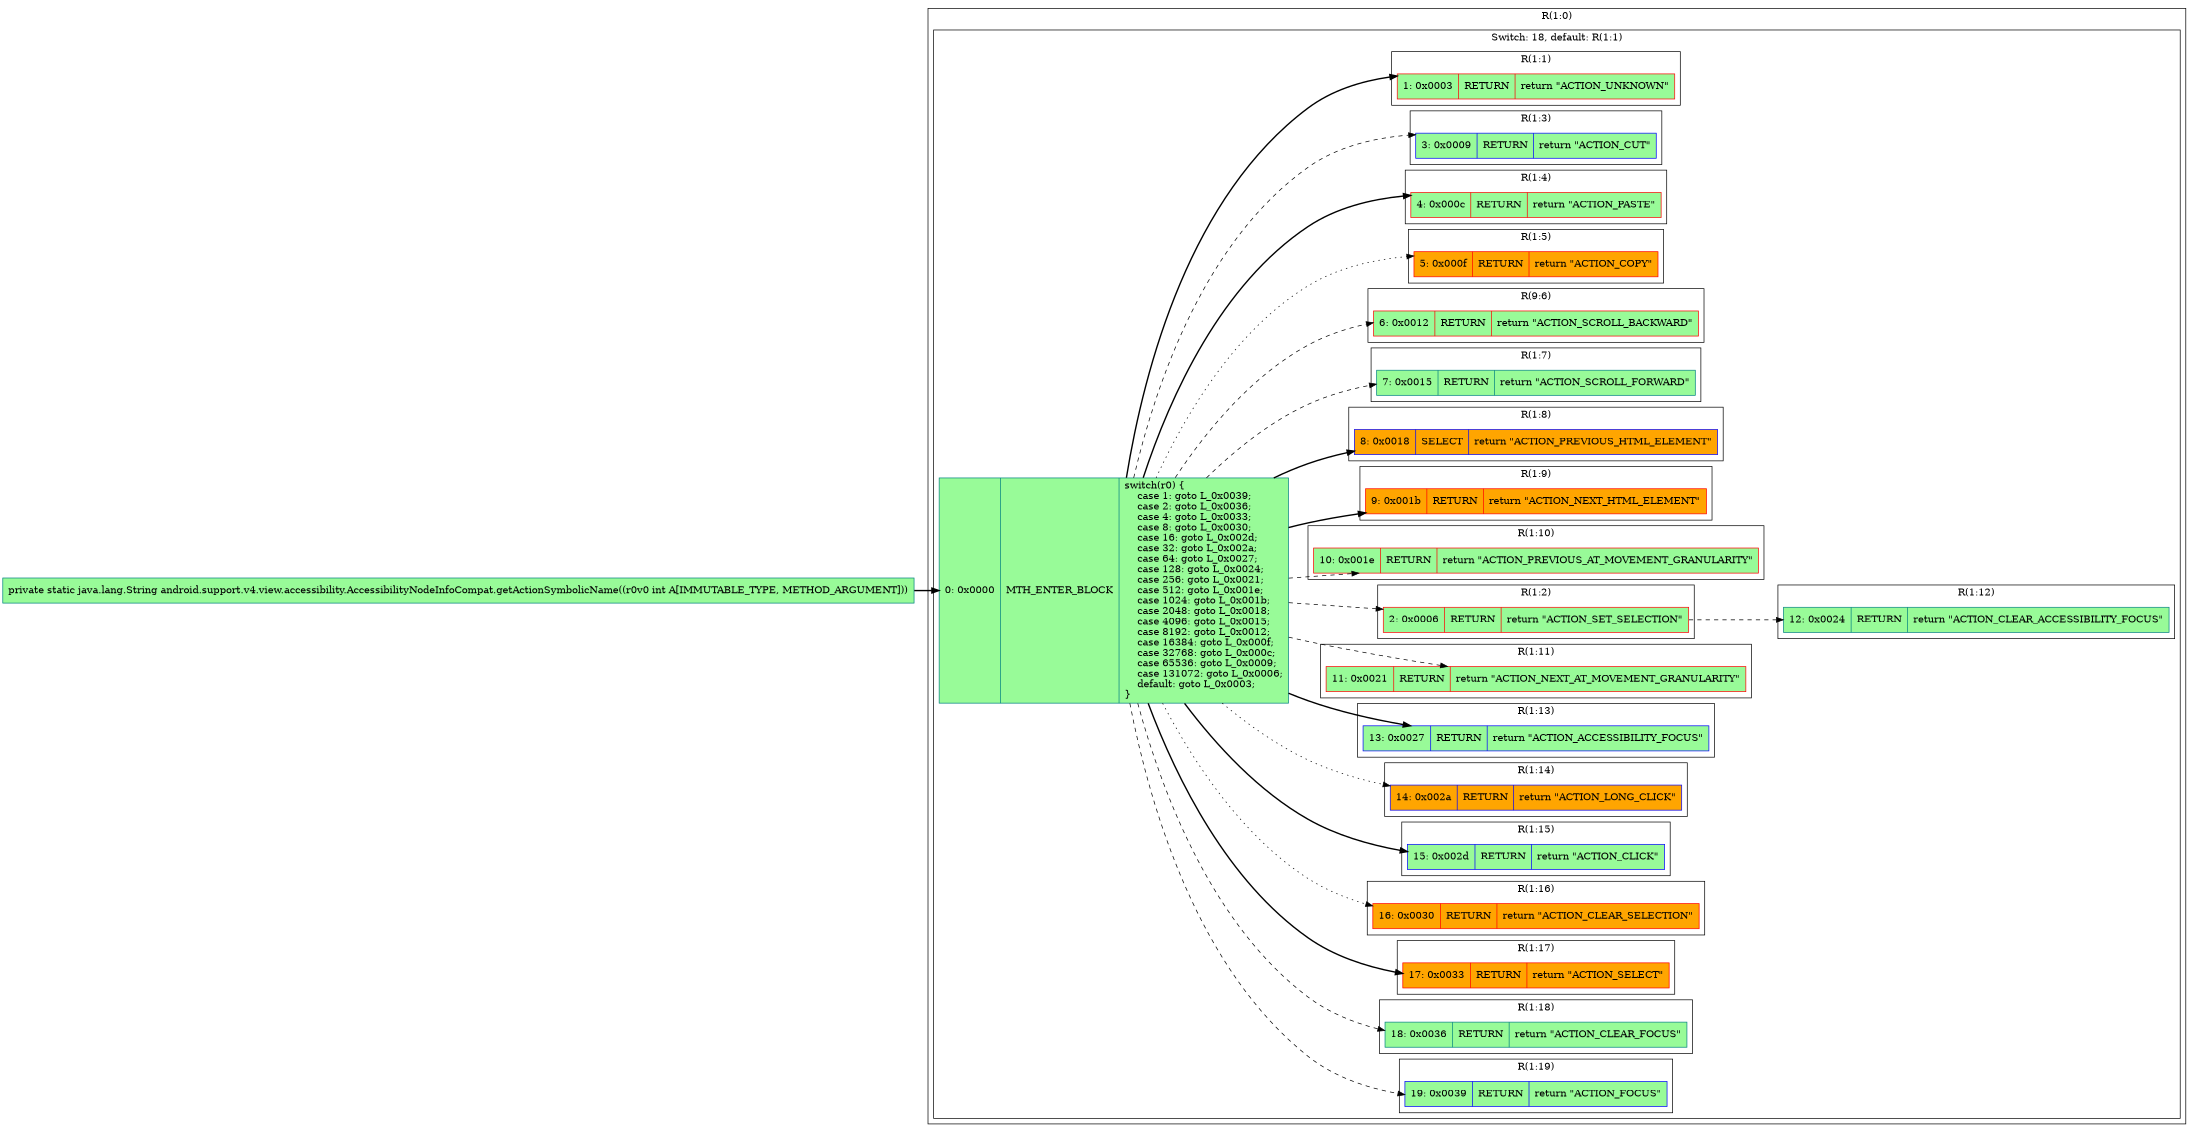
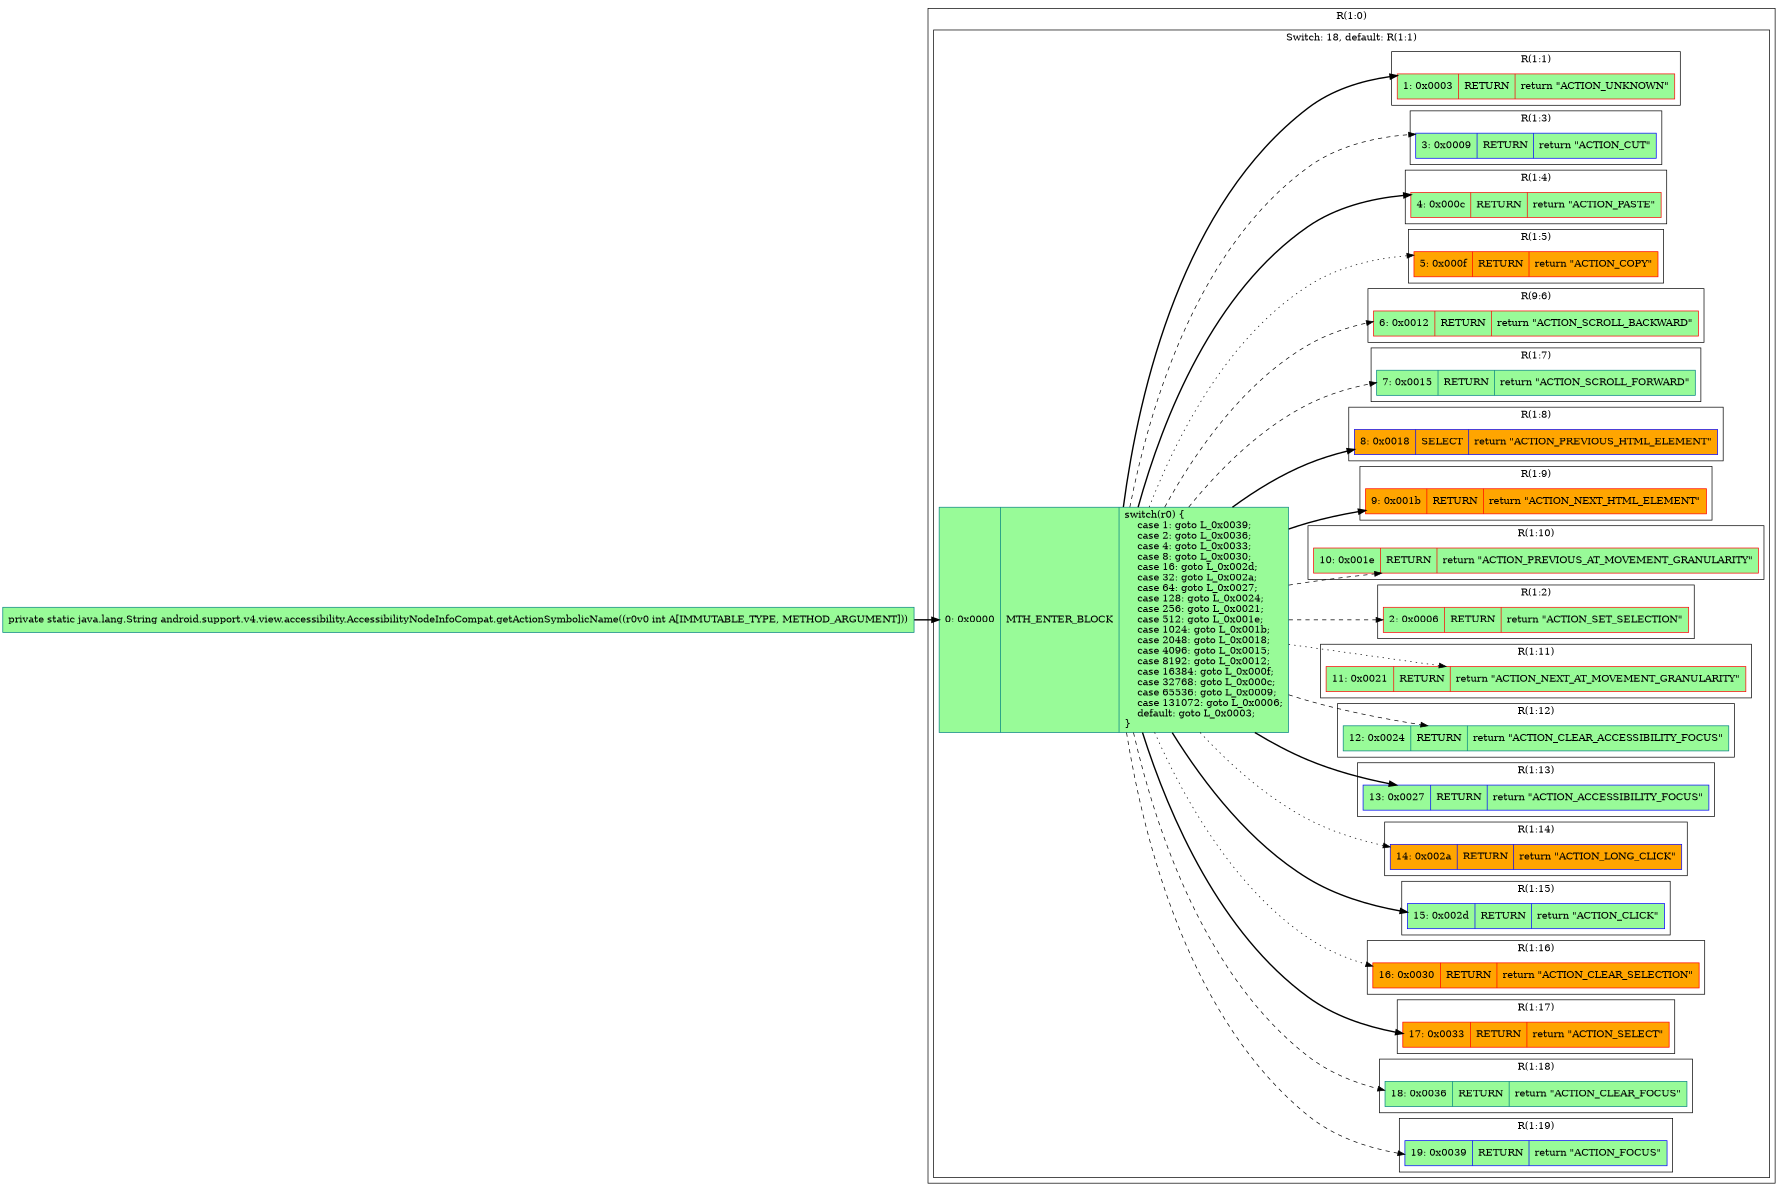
(1733, 620) -> (1354, 712)
(1364, 653) -> (1364, 655)
